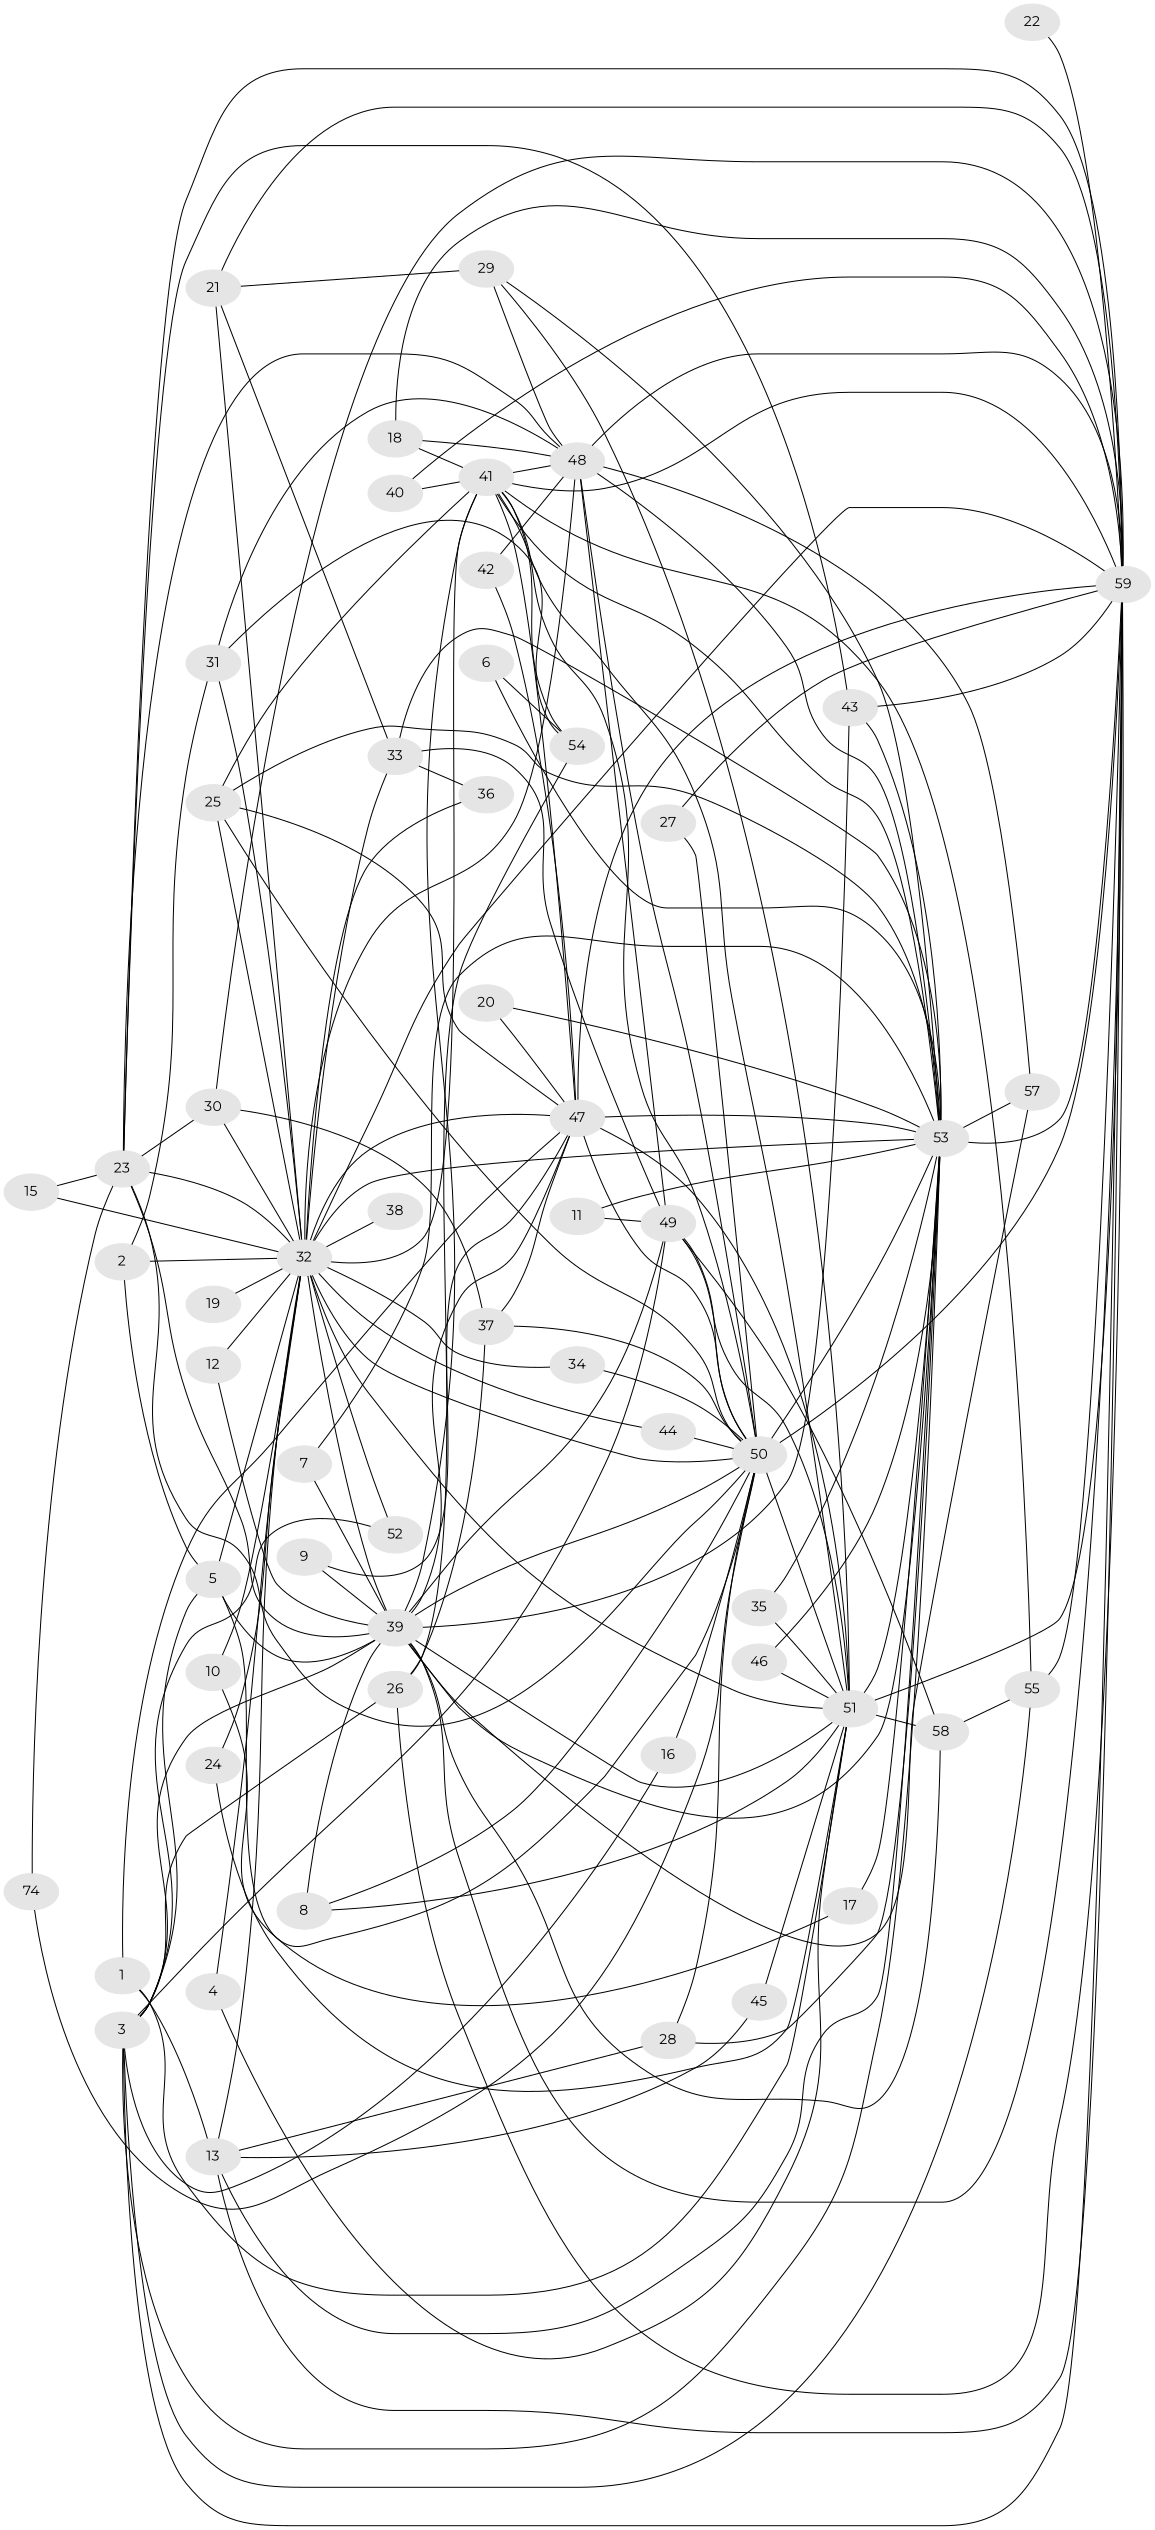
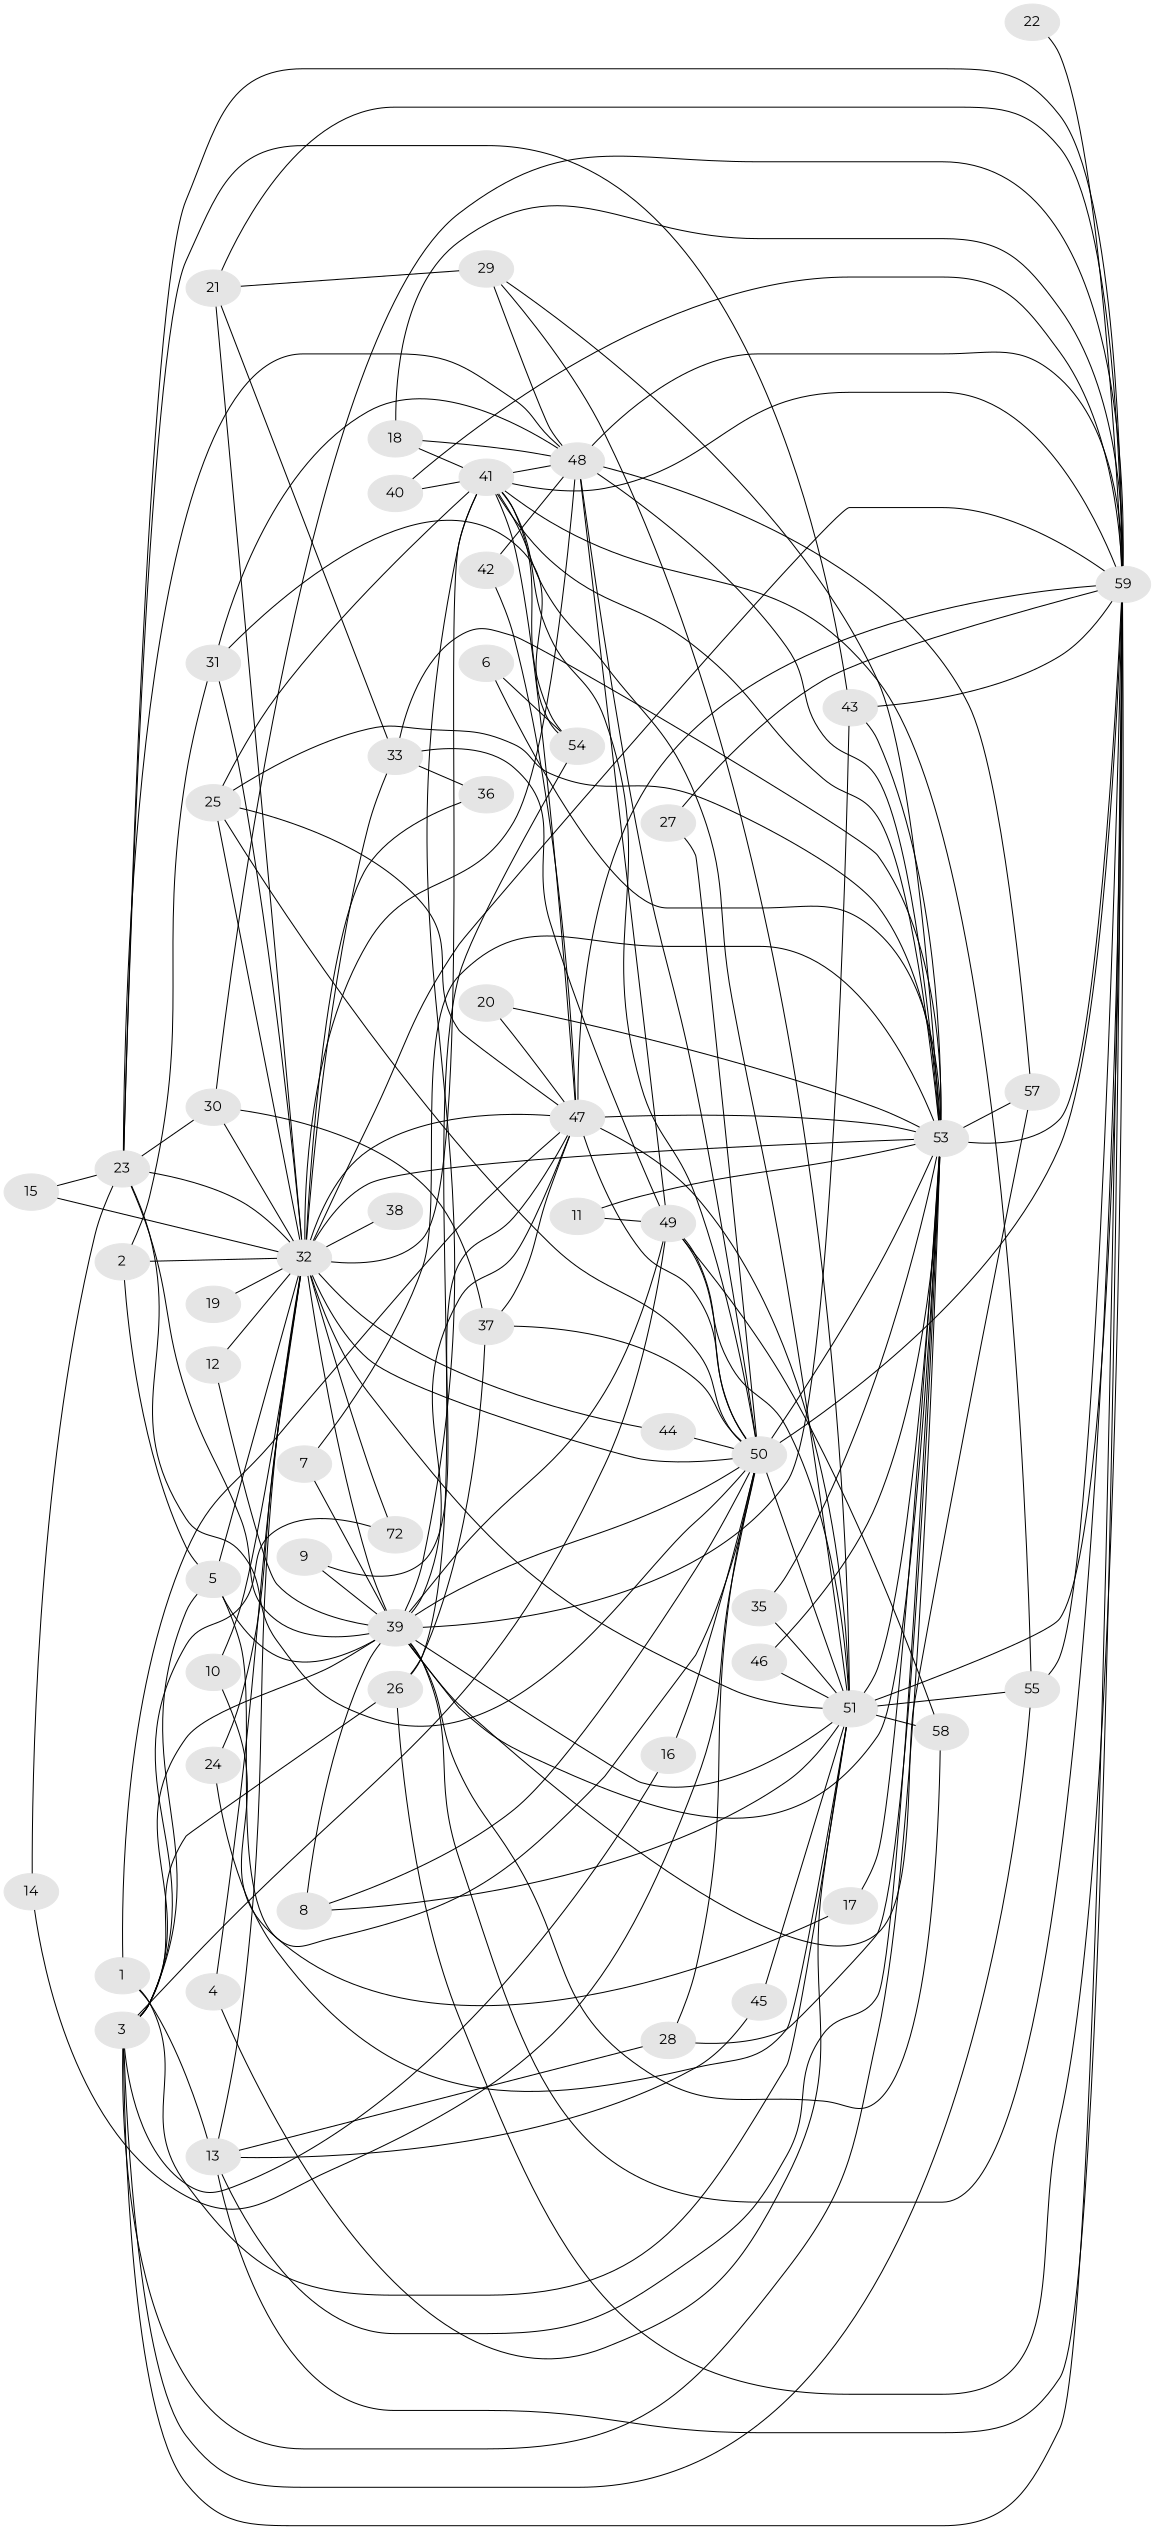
(577, 1365) -> none
(395, 1535) -> (395, 1535)
(987, 1711) -> (941, 1699)
(31, 1892) -> (31, 1892)
